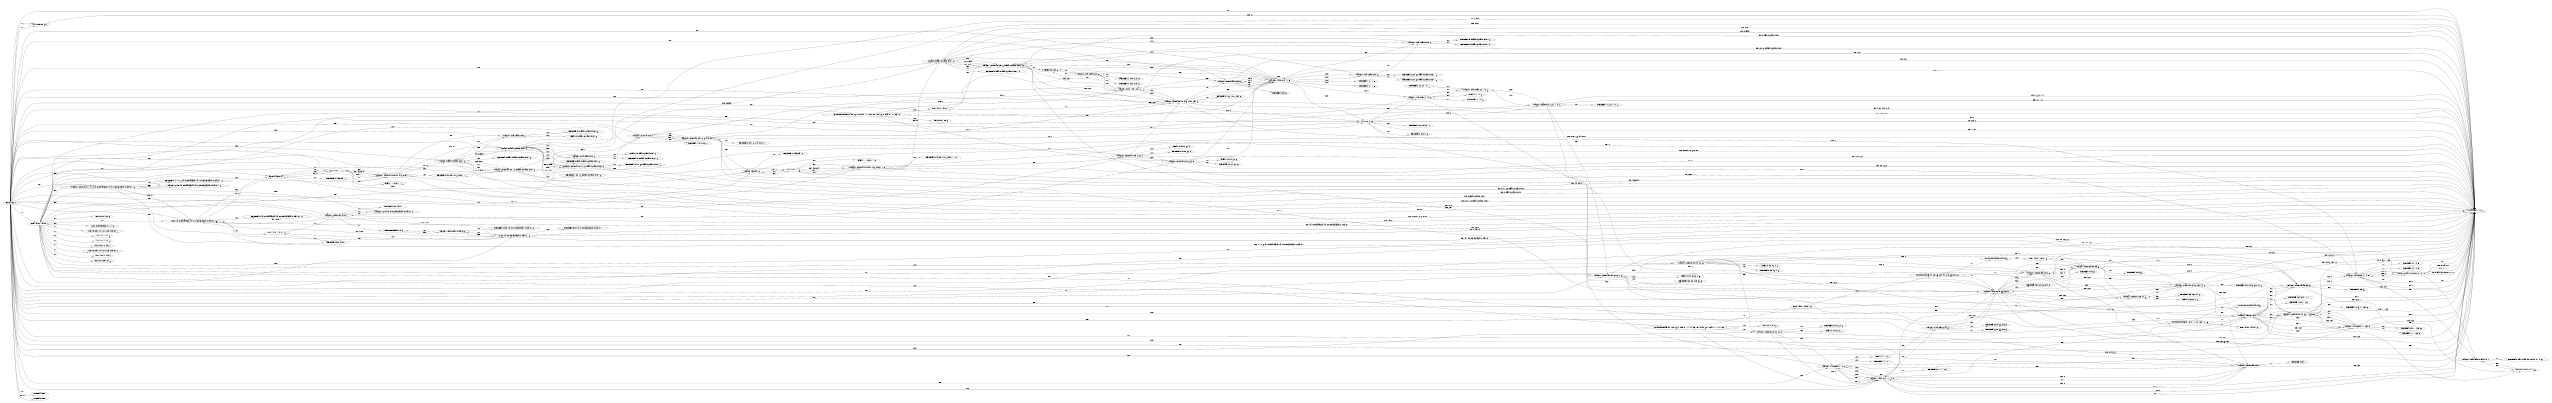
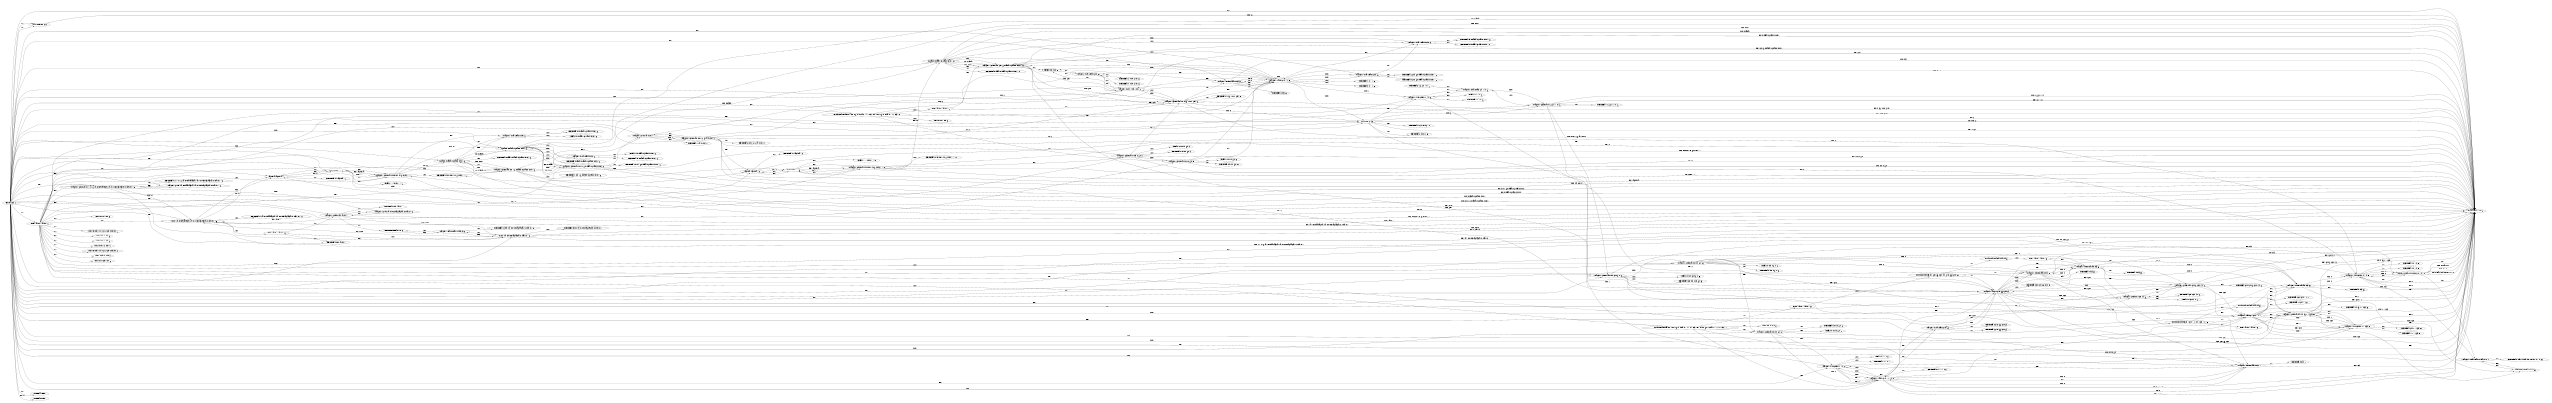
(103, 226) -> none
